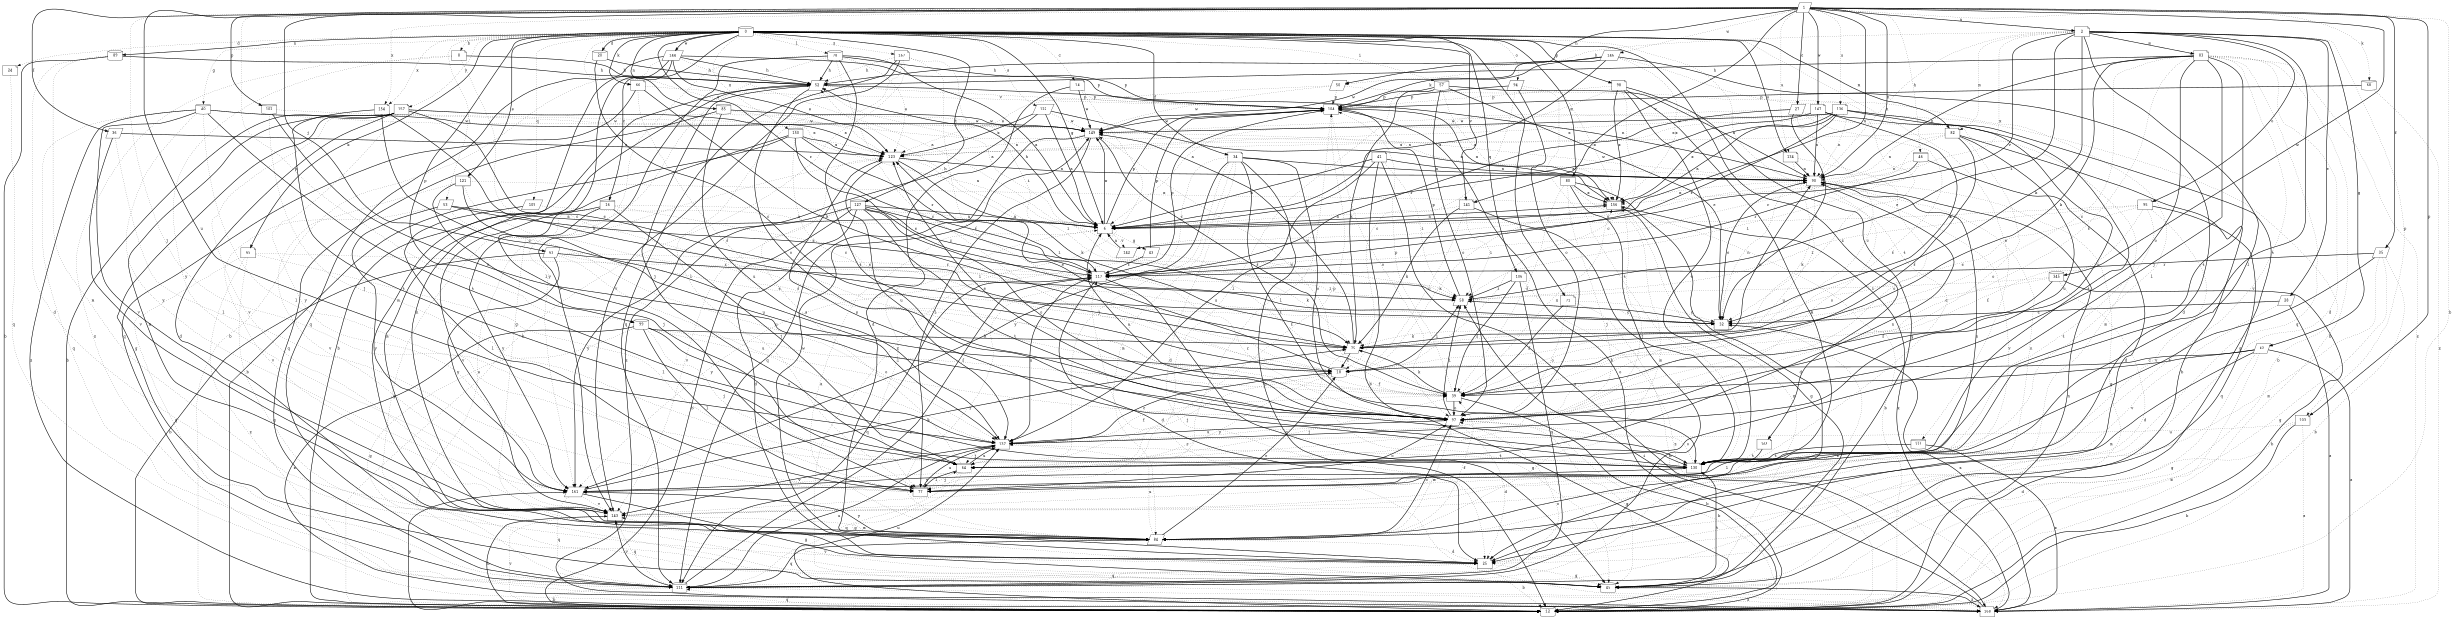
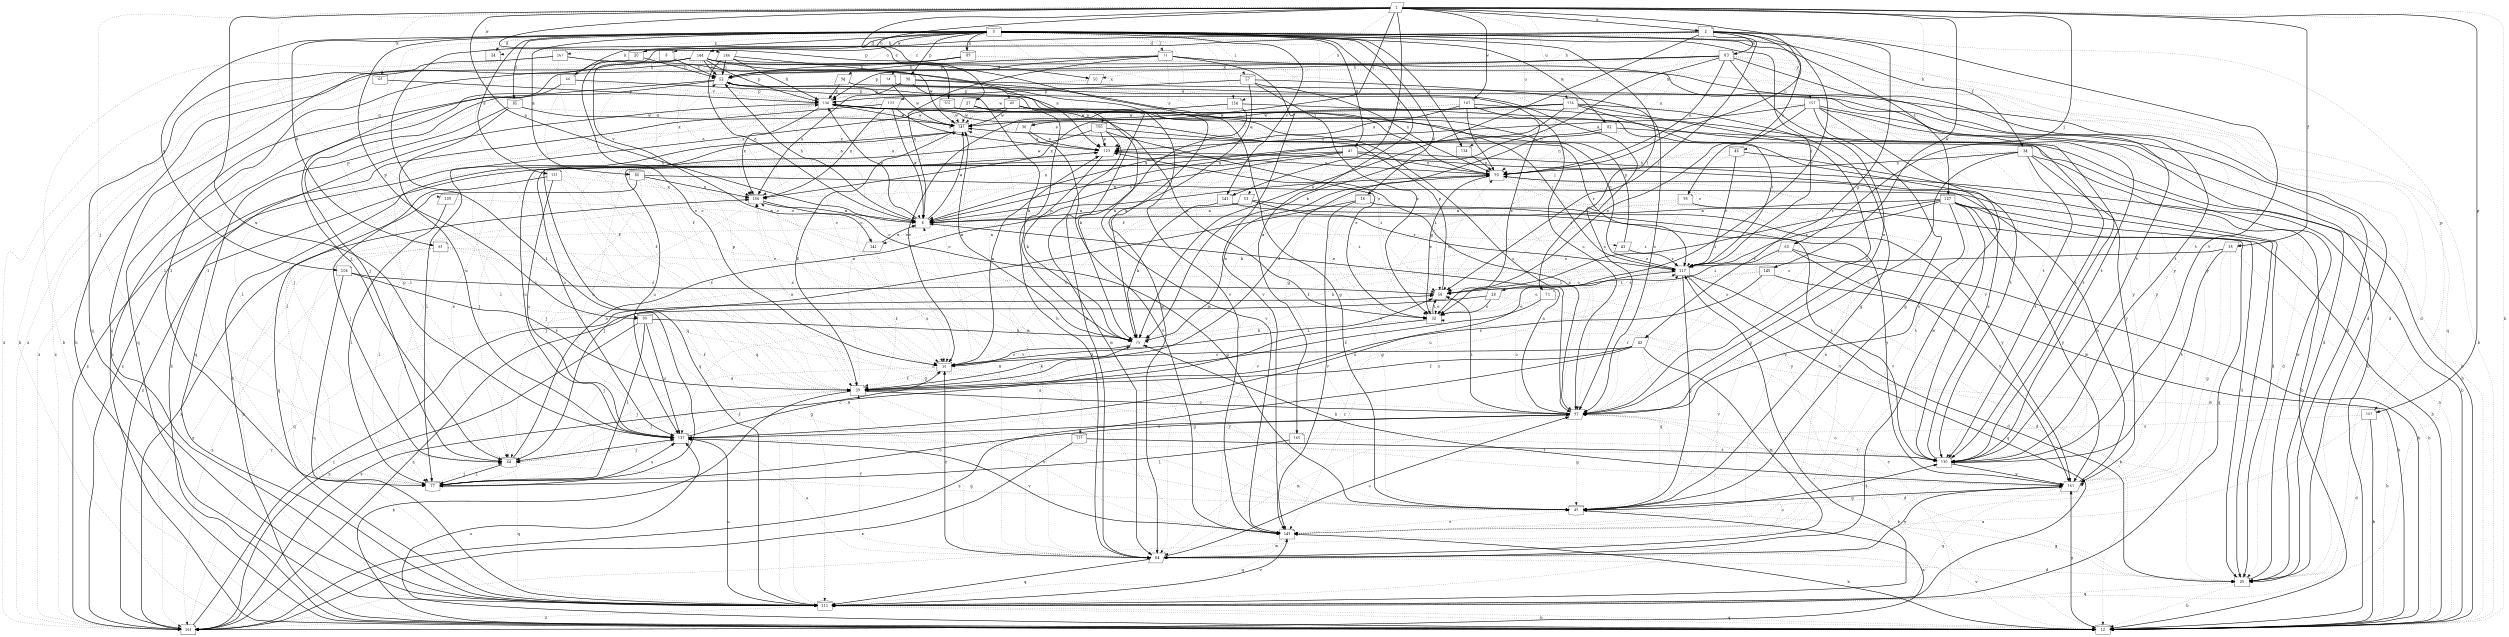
none -> (1101, 43)
(991, 44) -> (1221, 35)
(2056, 277) -> (1767, 271)
none -> (803, 383)
(2012, 483) -> (2281, 243)
(593, 503) -> (1066, 481)
